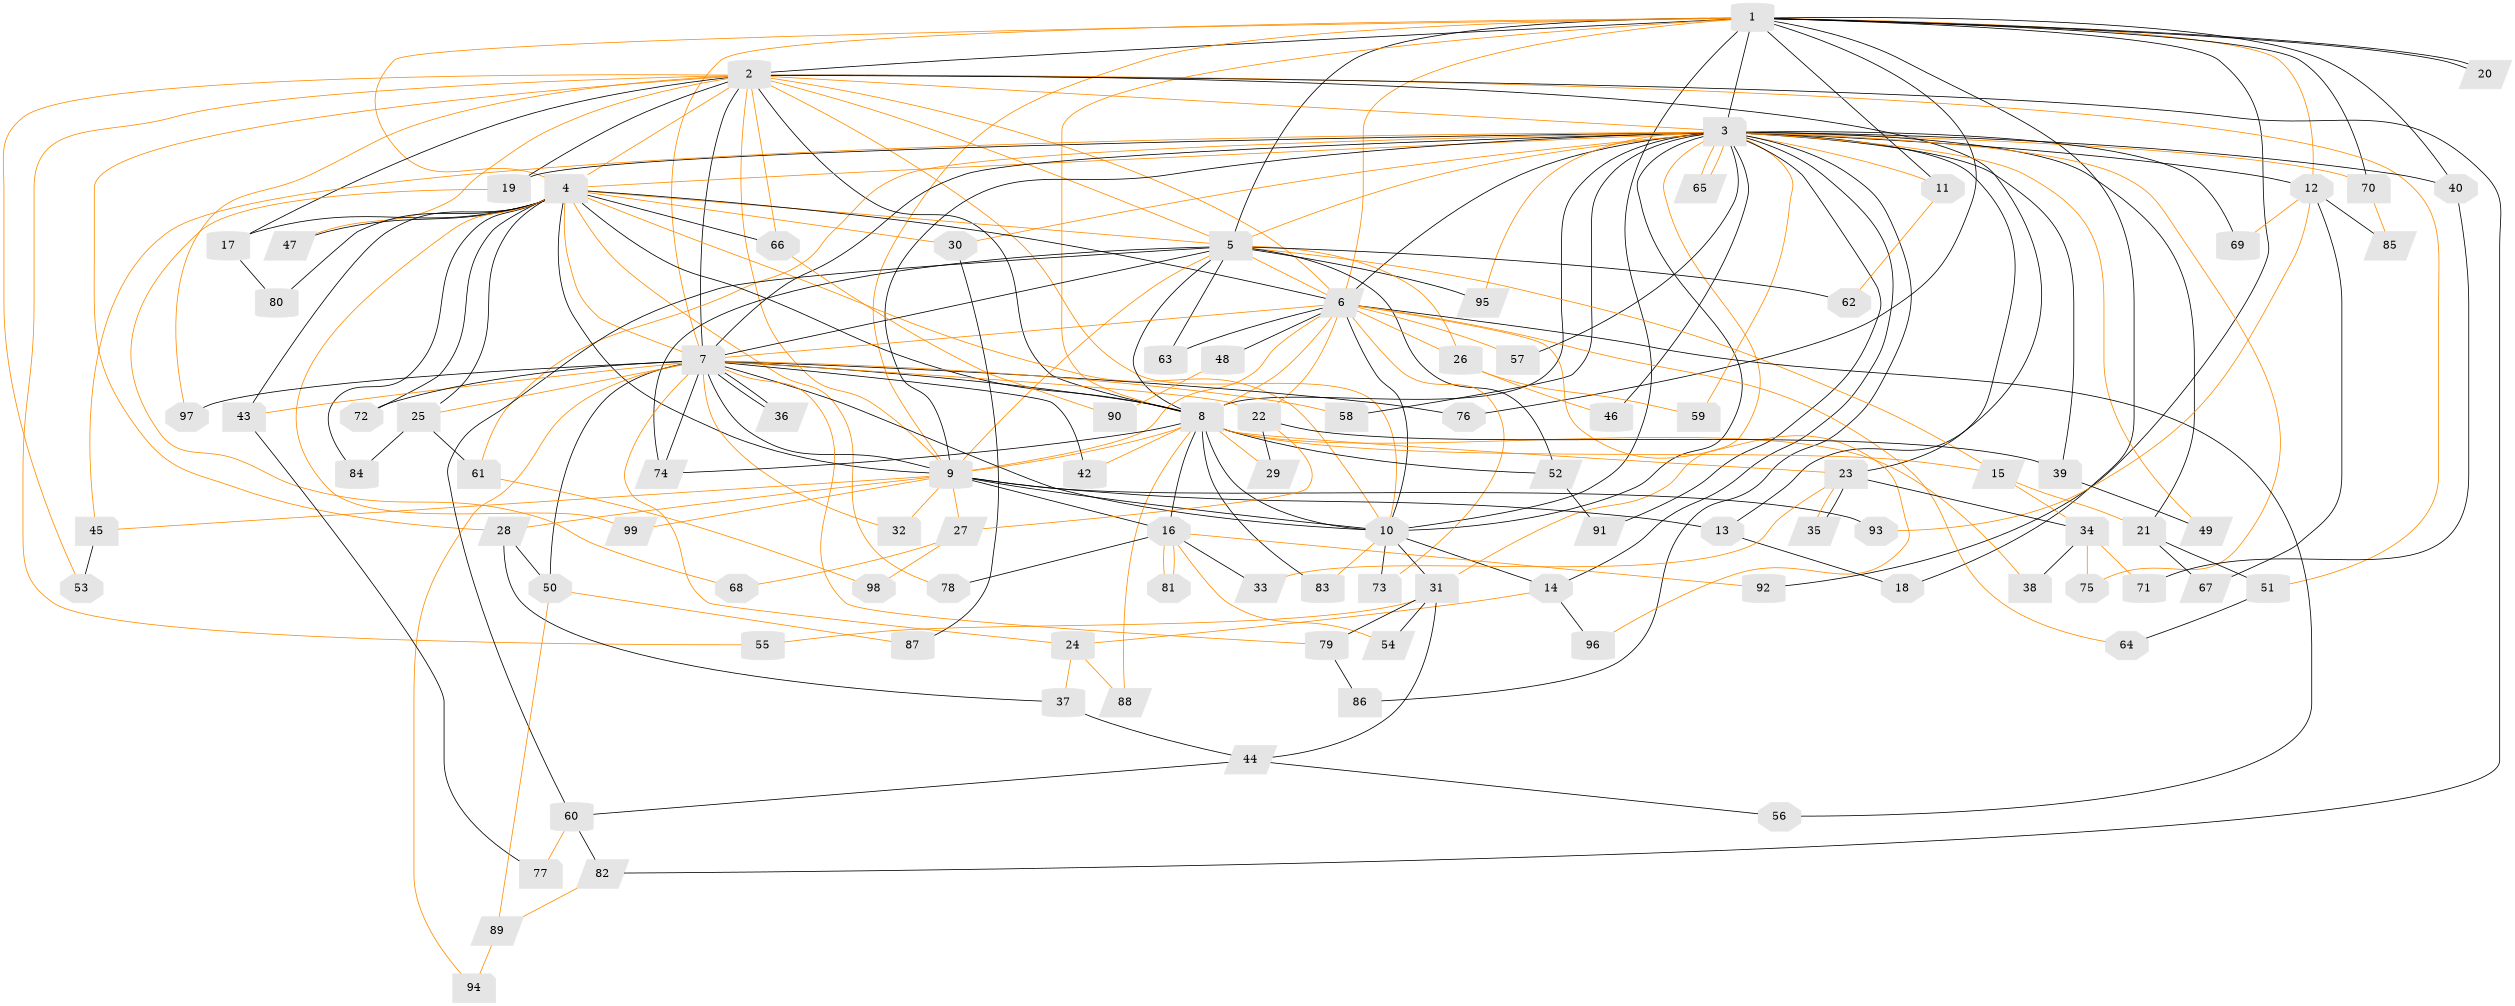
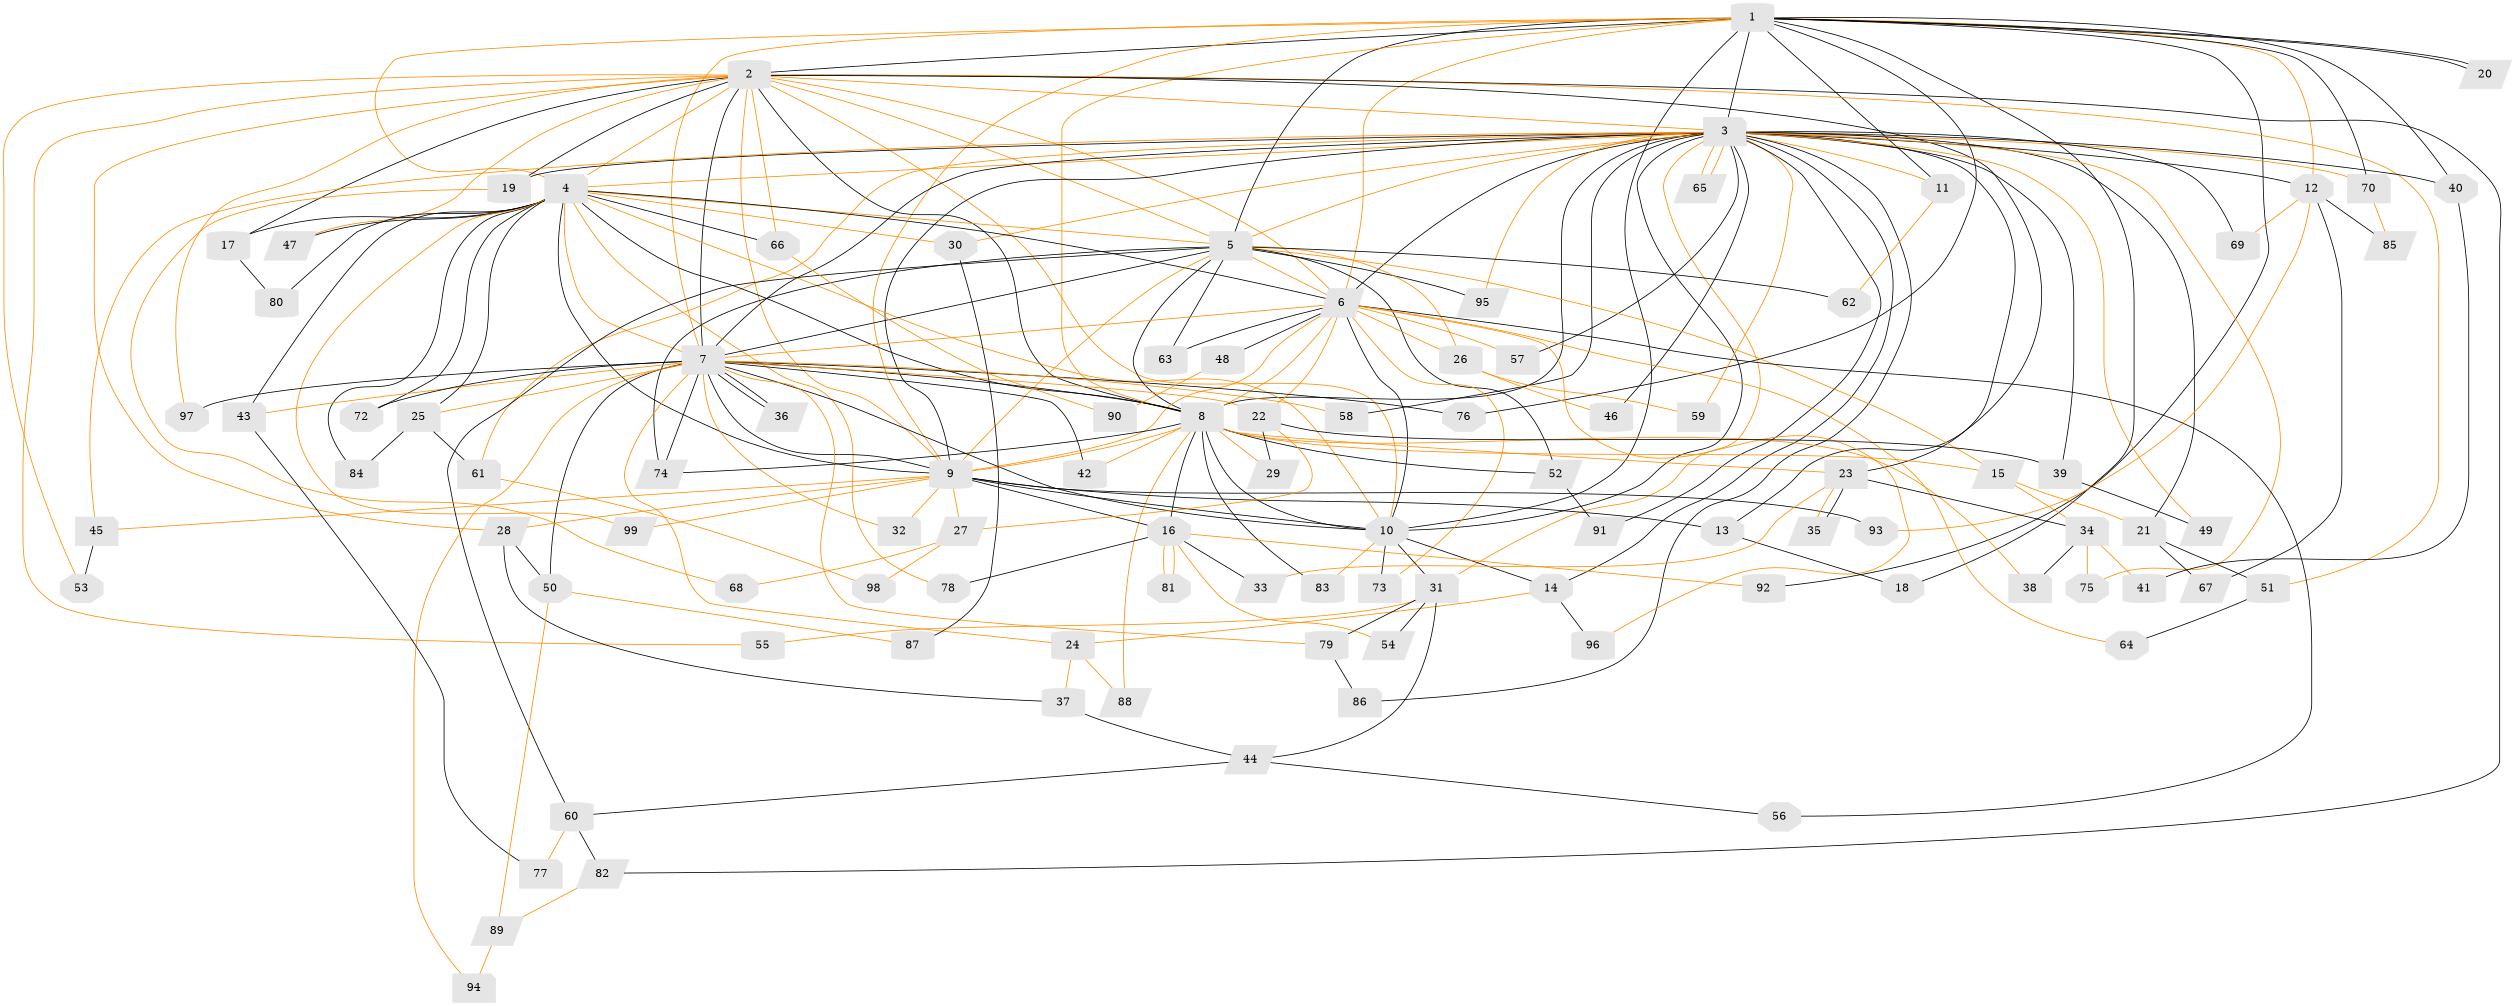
(2144, 588) -> (2144, 588)
